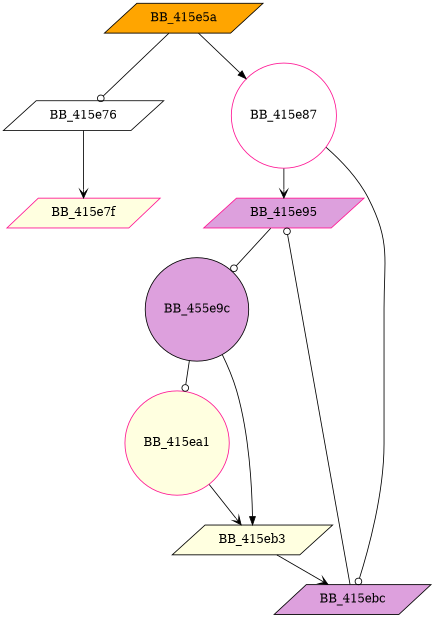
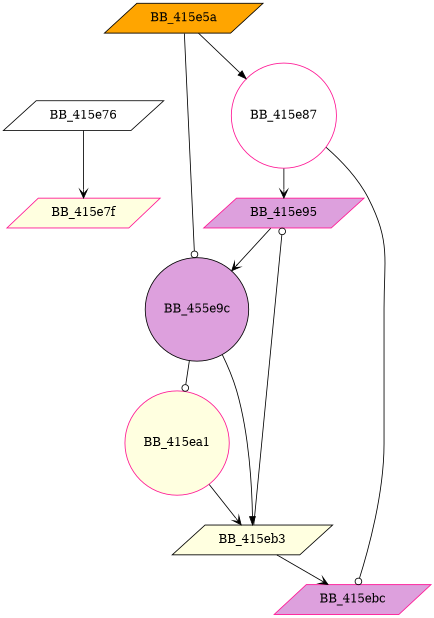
(136, 65) -> (189, 142)
(253, 247) -> (253, 247)
(319, 410) -> (268, 380)
(353, 600) -> (353, 600)
